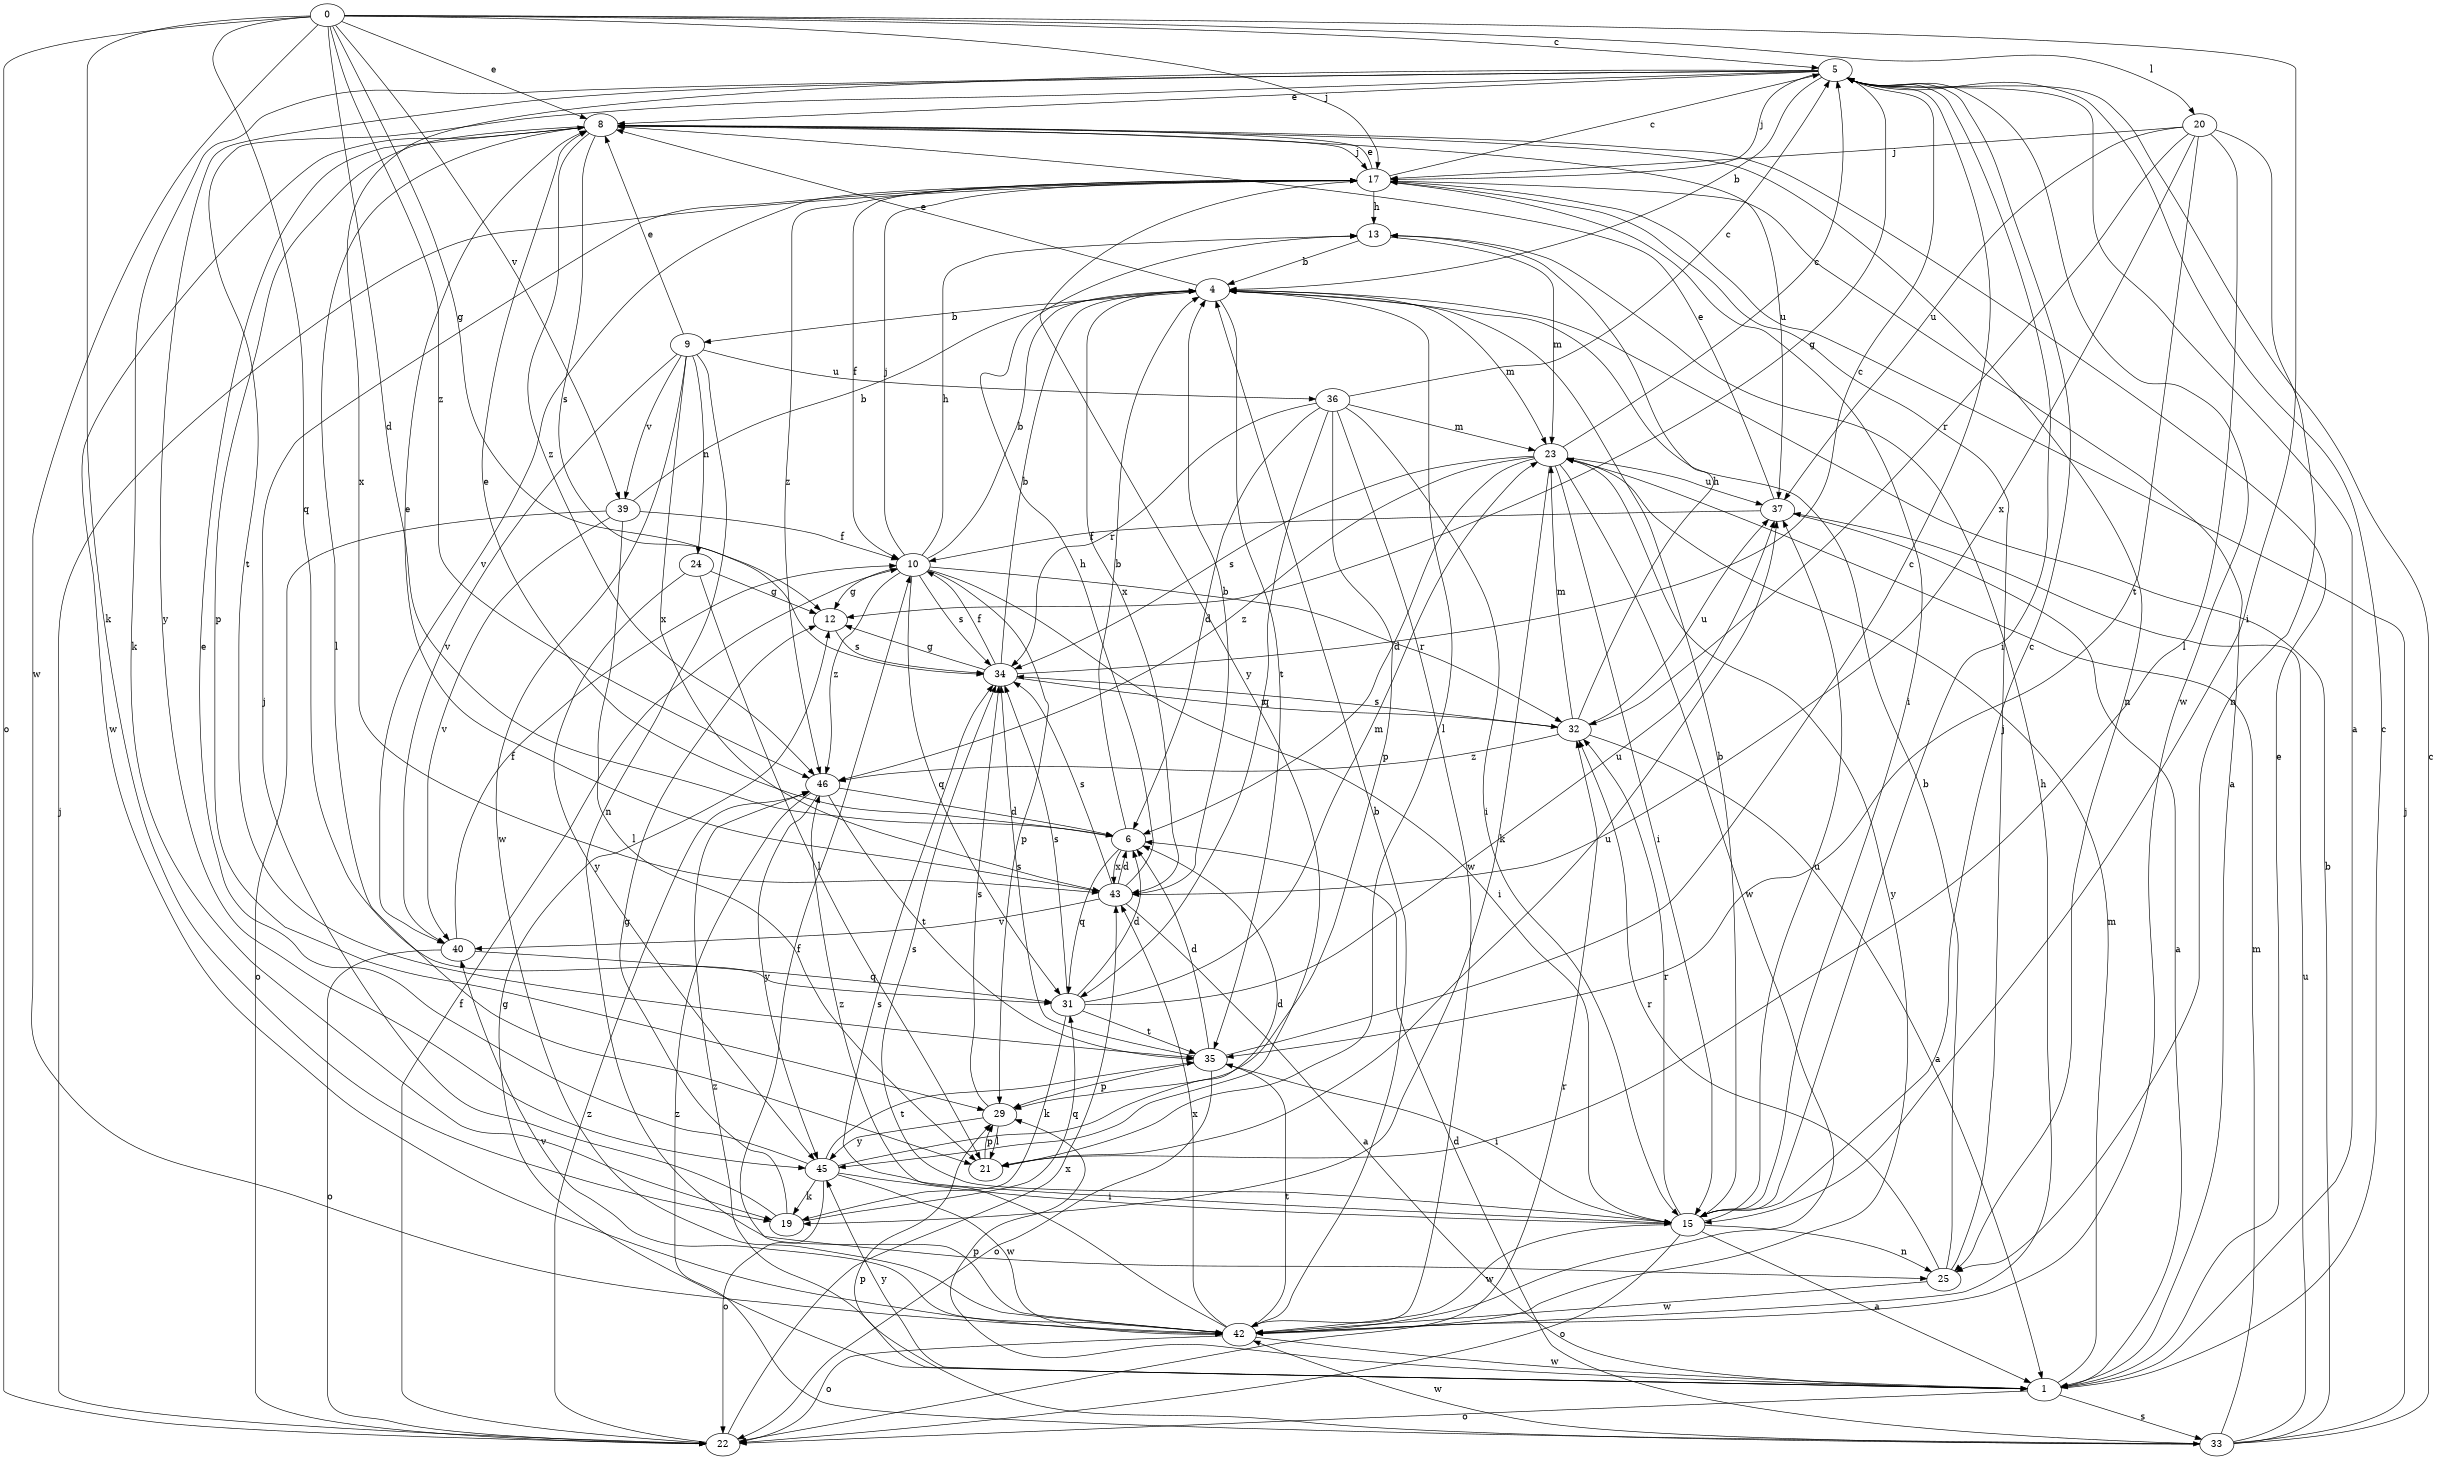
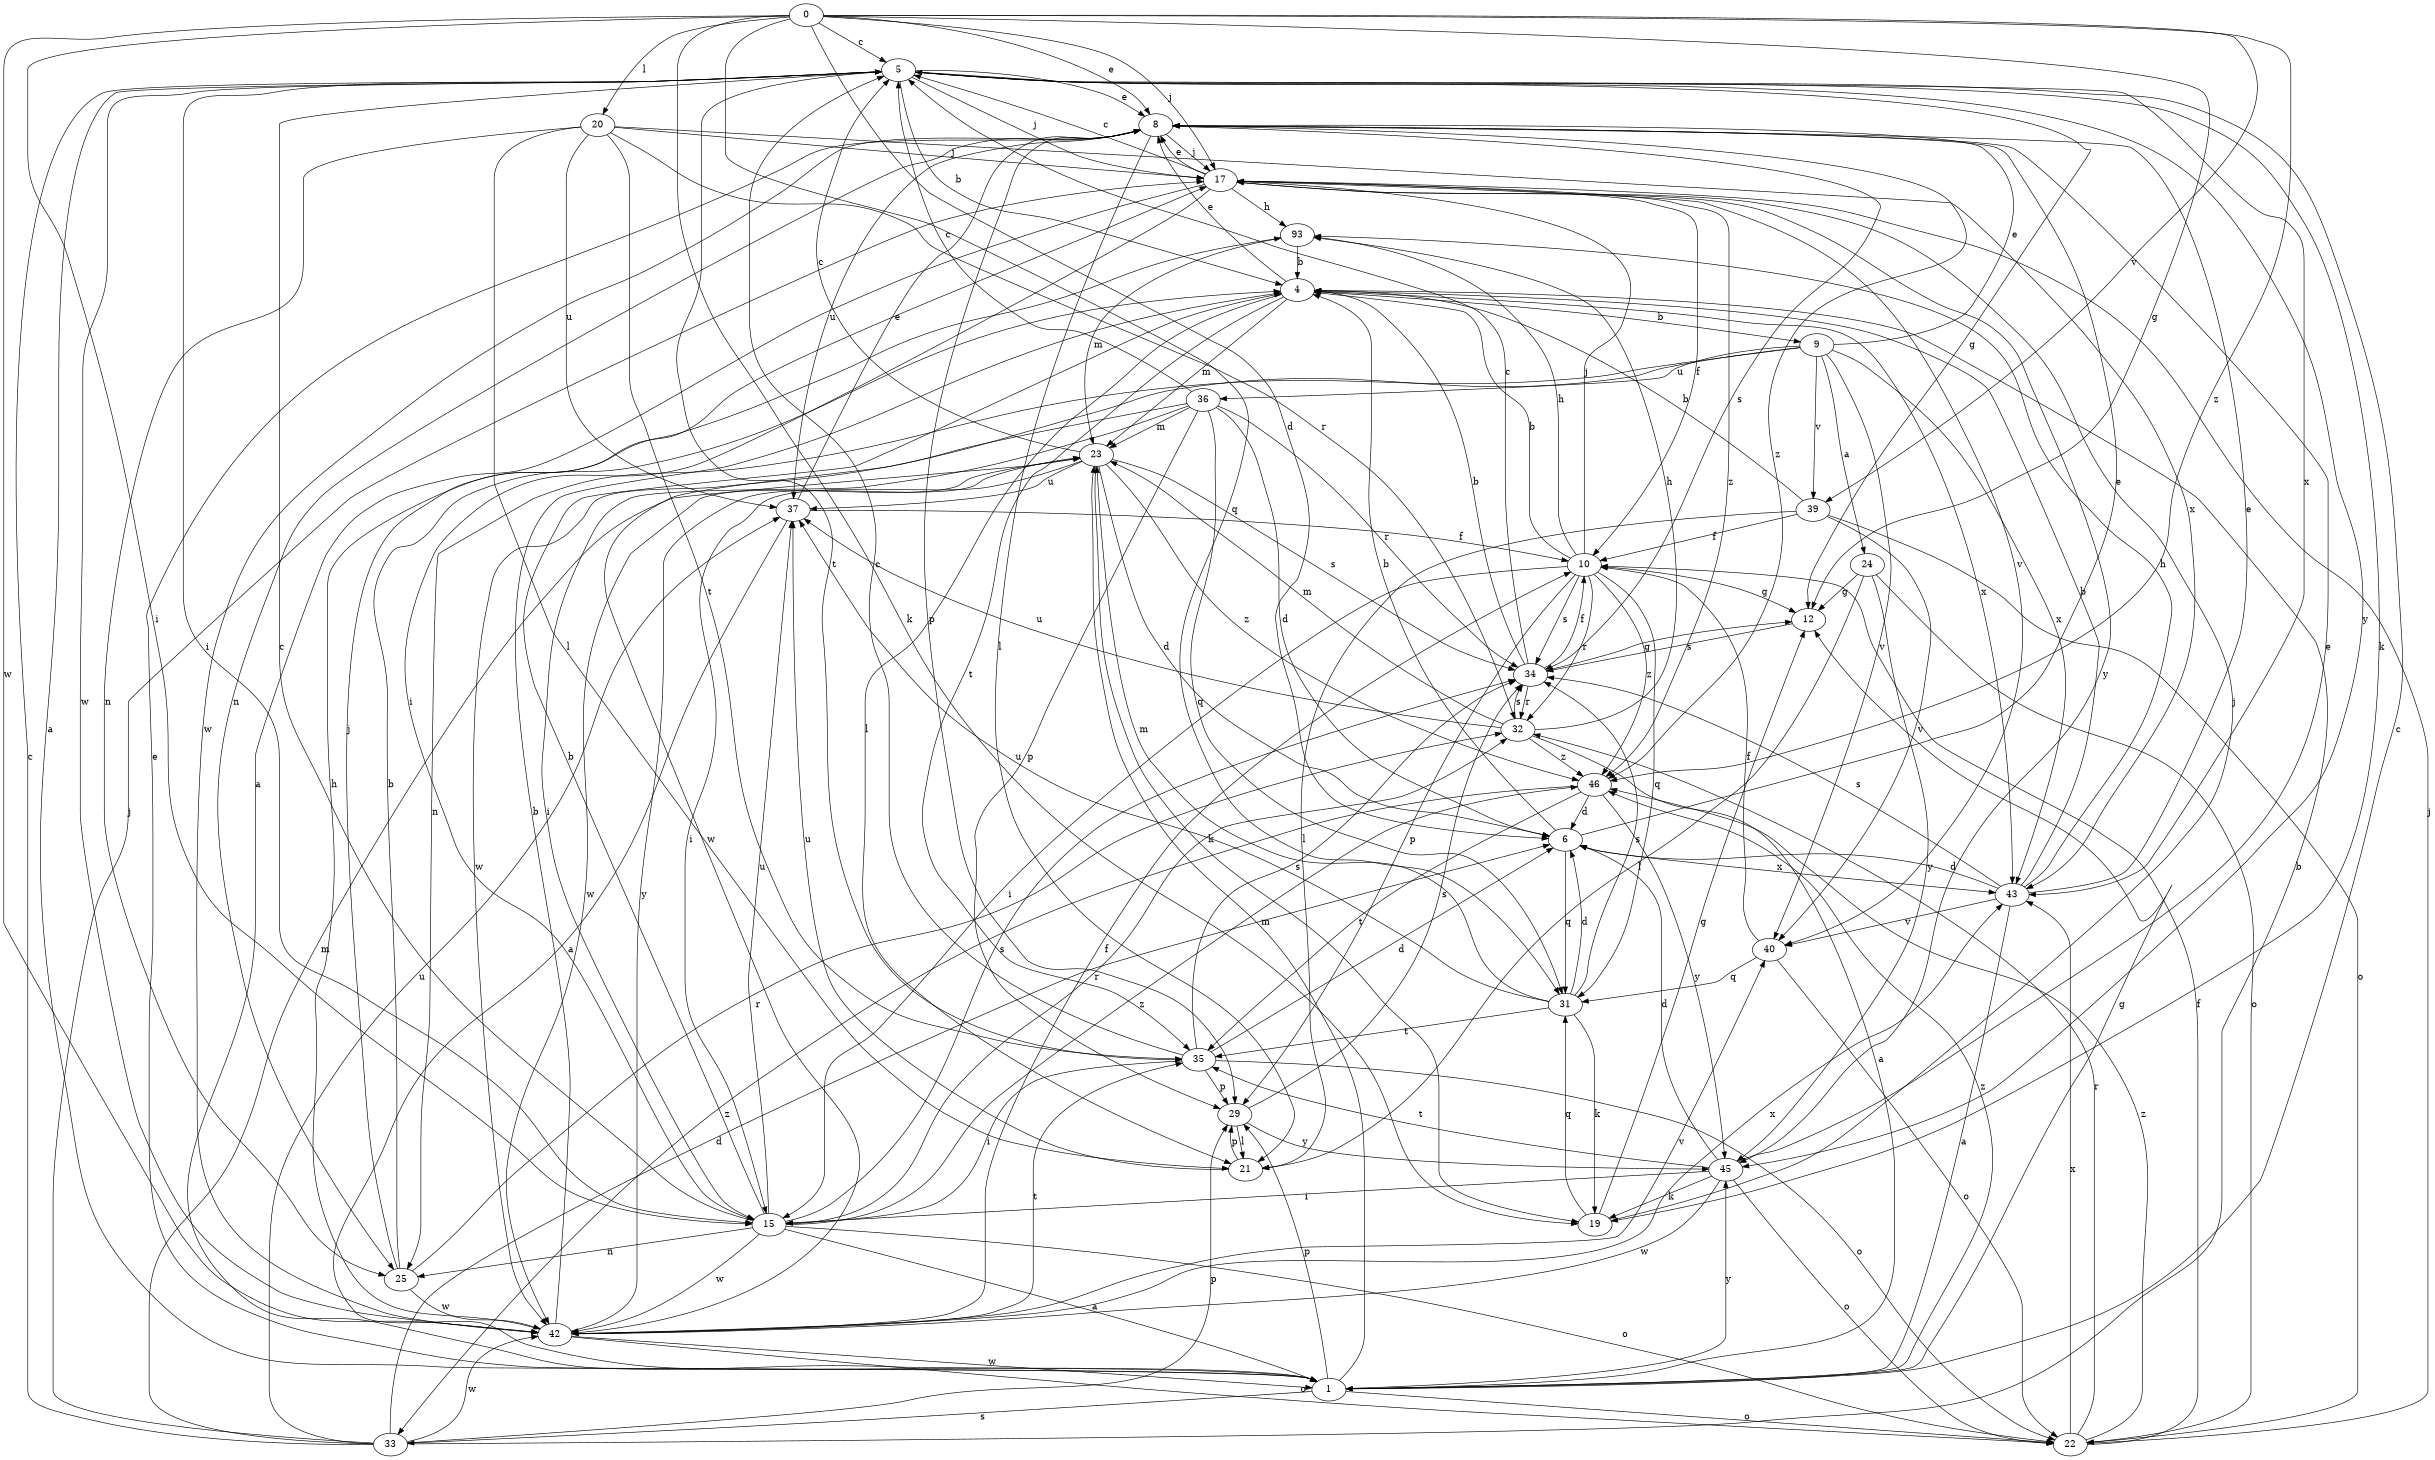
(1374, 235) -> (1297, 235)
(707, 455) -> (1847, 455)
(4, 922) -> (2253, 944)
(851, 1099) -> none
